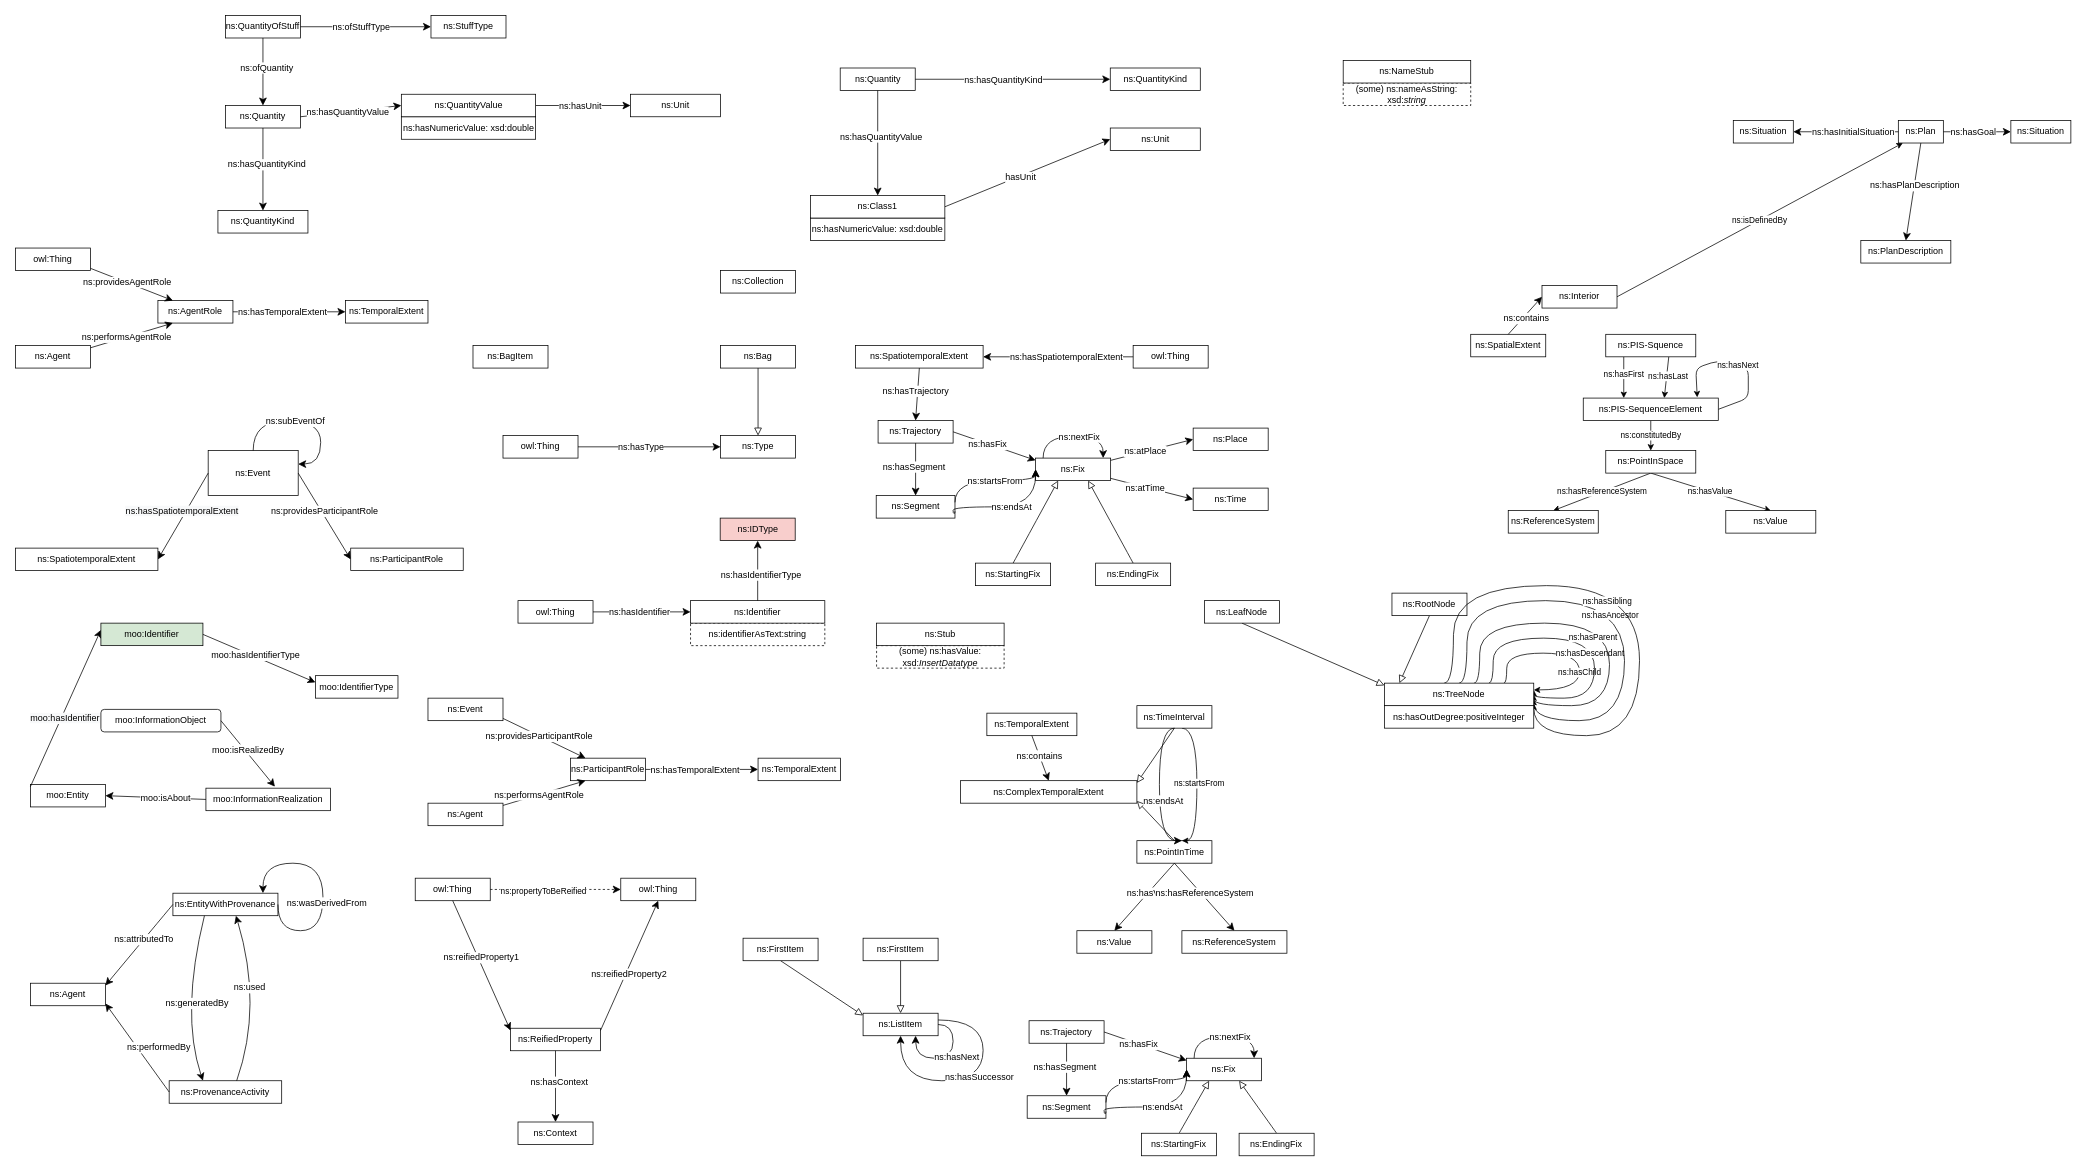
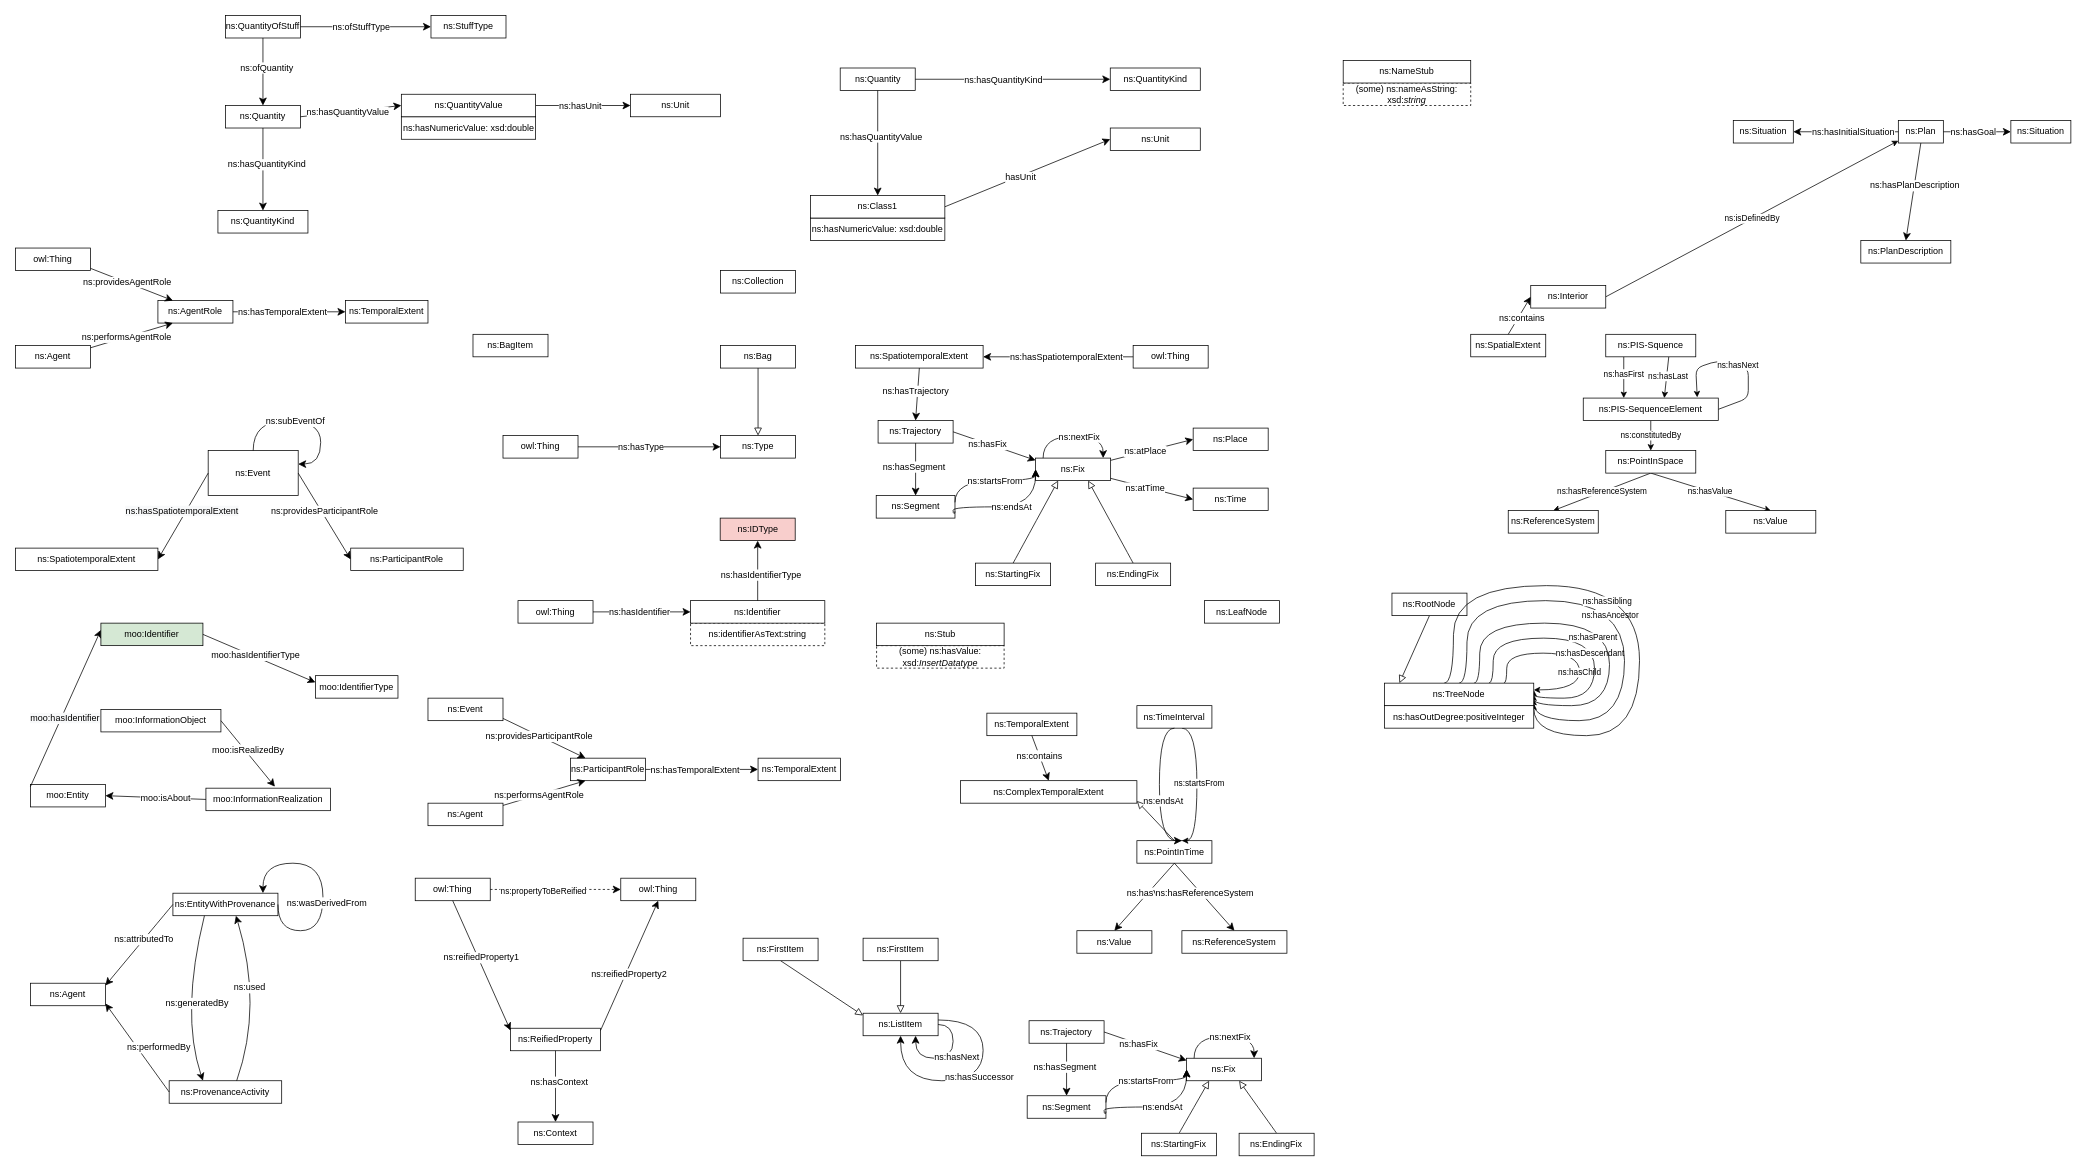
(1579, 297) -> (1568, 297)
(510, 357) -> (510, 345)
(1309, 652) -> none
(161, 720) -> (161, 720)
(1158, 752) -> none
